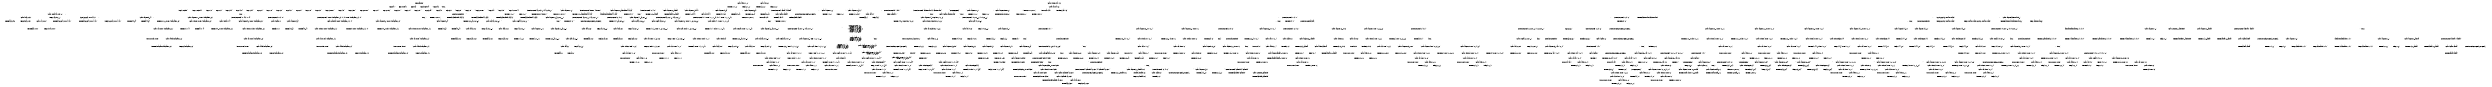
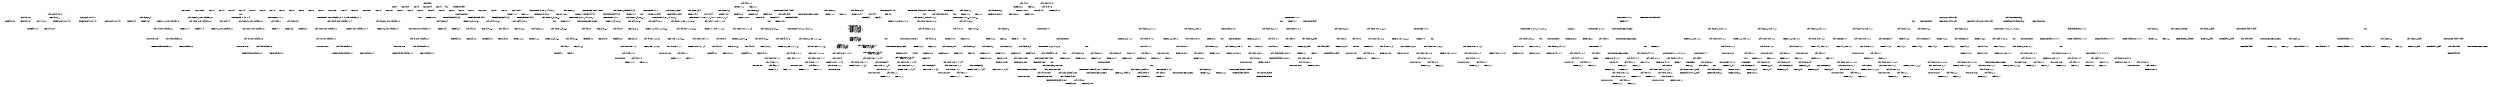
none -> (459, 7)
(892, 14) -> (889, 14)
